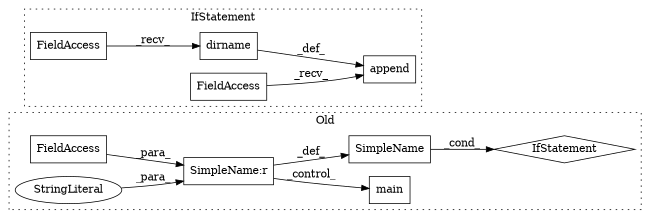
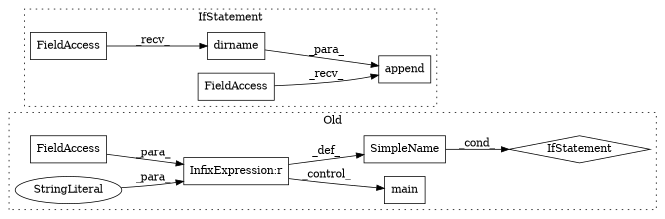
(311, 49) -> (326, 50)
(229, 171) -> (236, 171)
